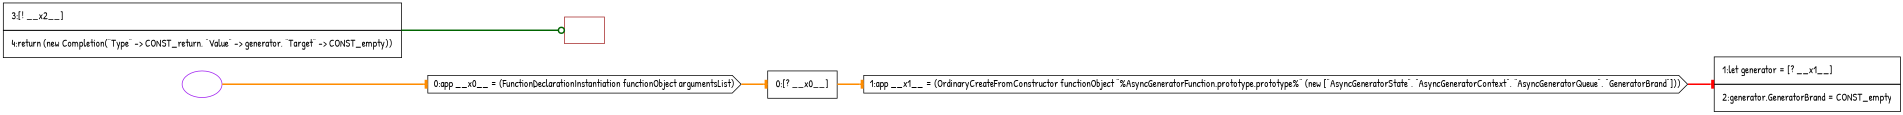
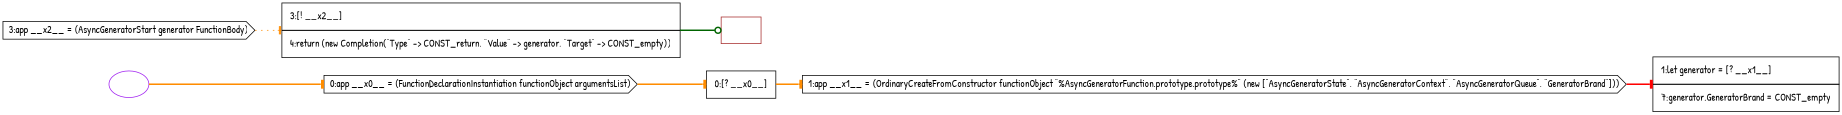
none -> (129, 30)
(1807, 98) -> (1746, 98)
